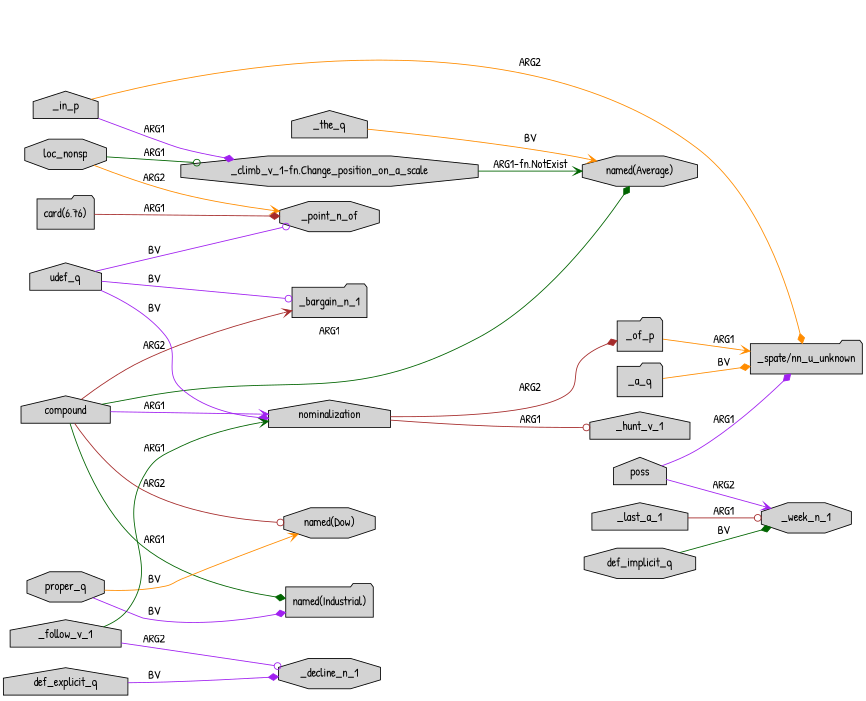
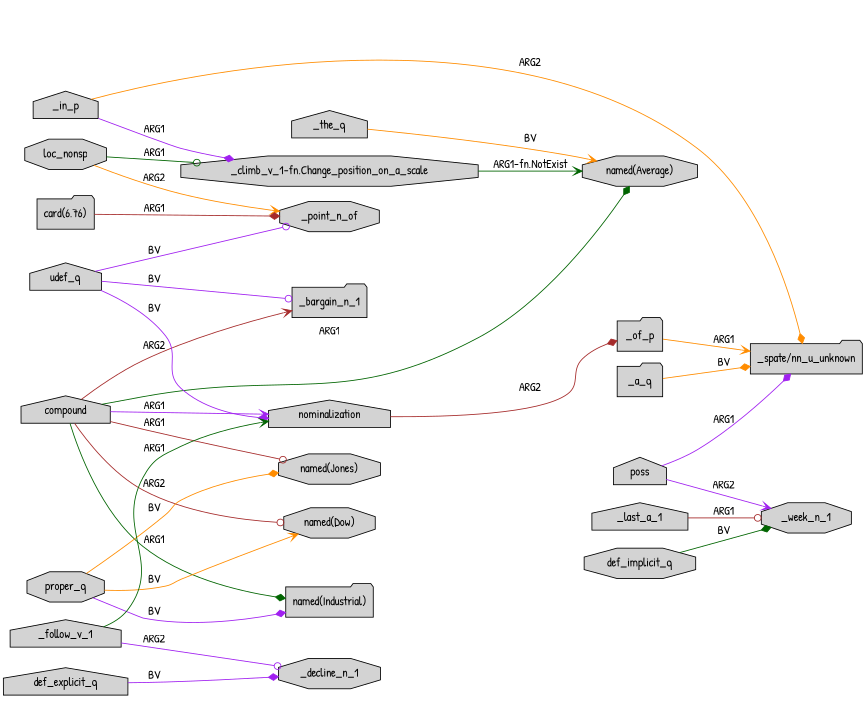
(640, 427) -> none
none -> (330, 469)
